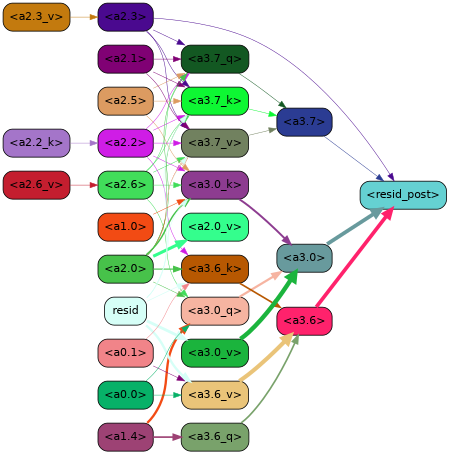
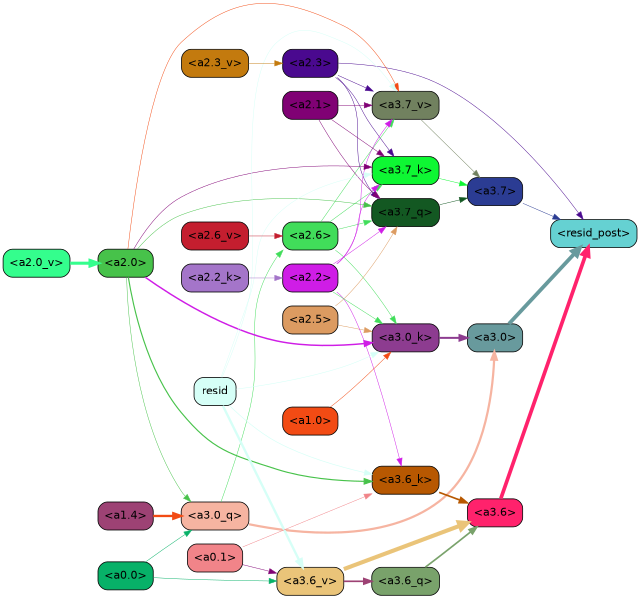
(161, 101) -> none
(165, 162) -> (355, 306)
(166, 189) -> (236, 177)
(165, 230) -> (248, 333)
(166, 245) -> (254, 379)
(161, 252) -> (80, 263)
(215, 353) -> none
(163, 437) -> (354, 581)
